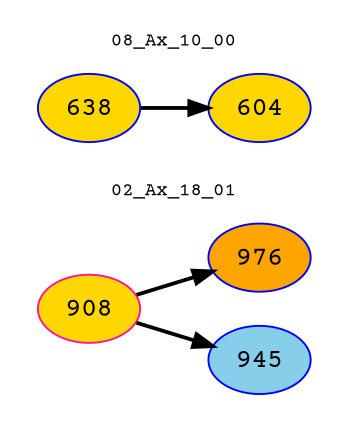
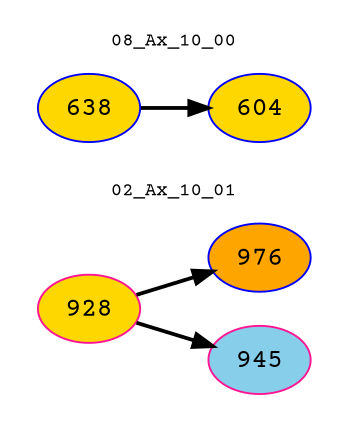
(174, 190) -> (174, 190)
(89, 309) -> (89, 309)
(260, 360) -> (260, 360)
